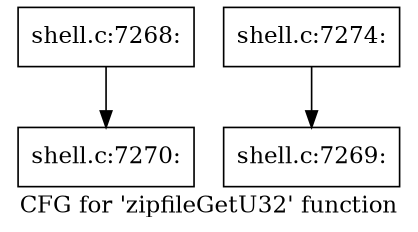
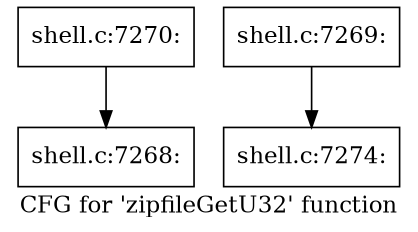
(106, 89) -> (106, 89)
(312, 89) -> (312, 89)
